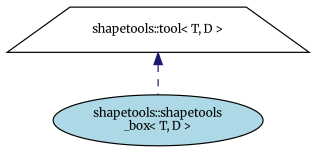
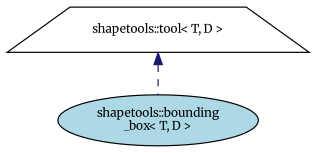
(158, 120) -> (158, 120)
